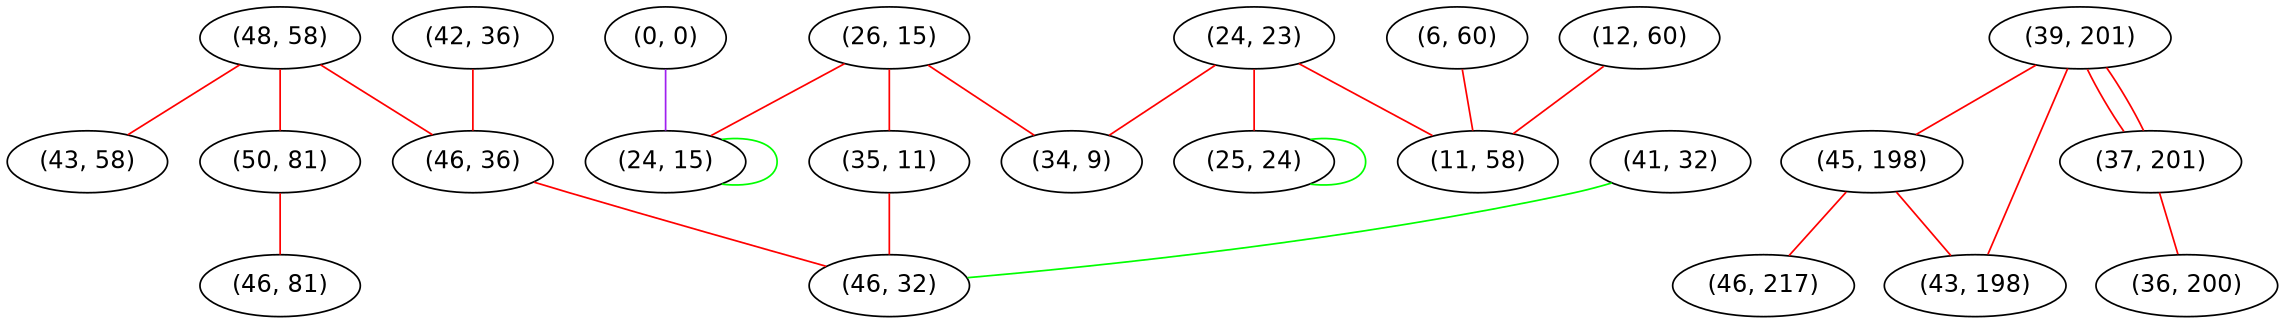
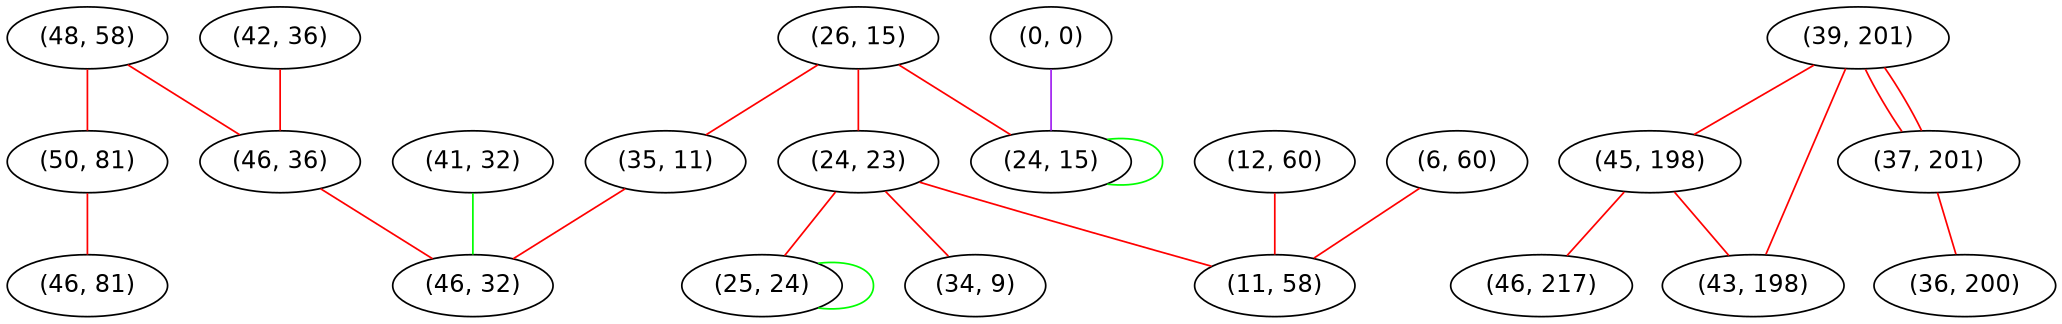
(981, 100) -> (858, 100)
(87, 162) -> none
